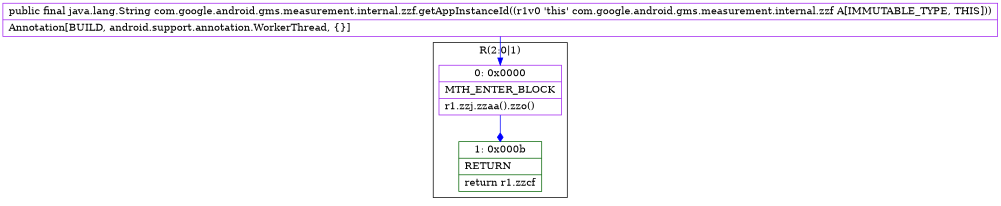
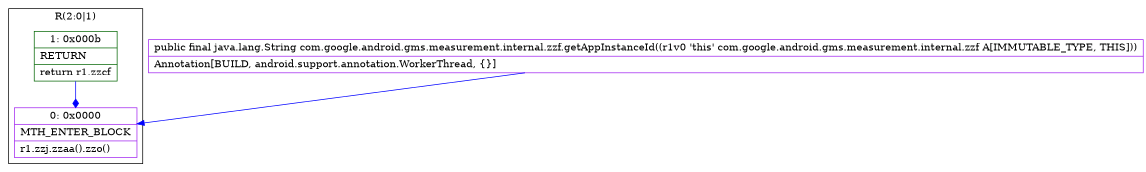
(500, 124) -> (76, 90)
